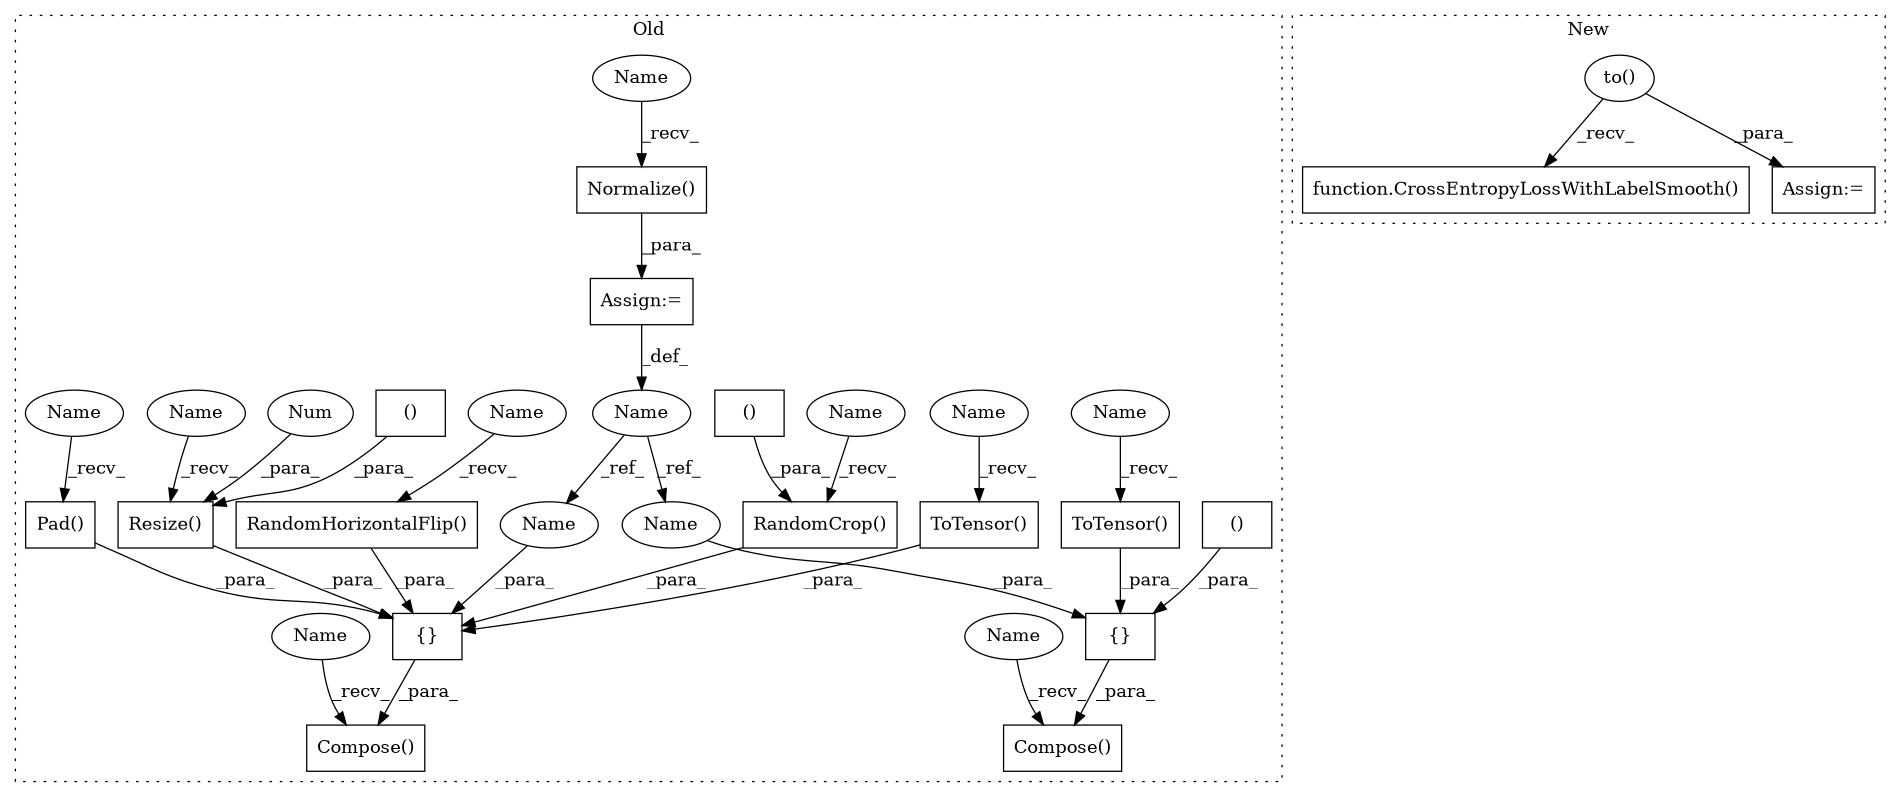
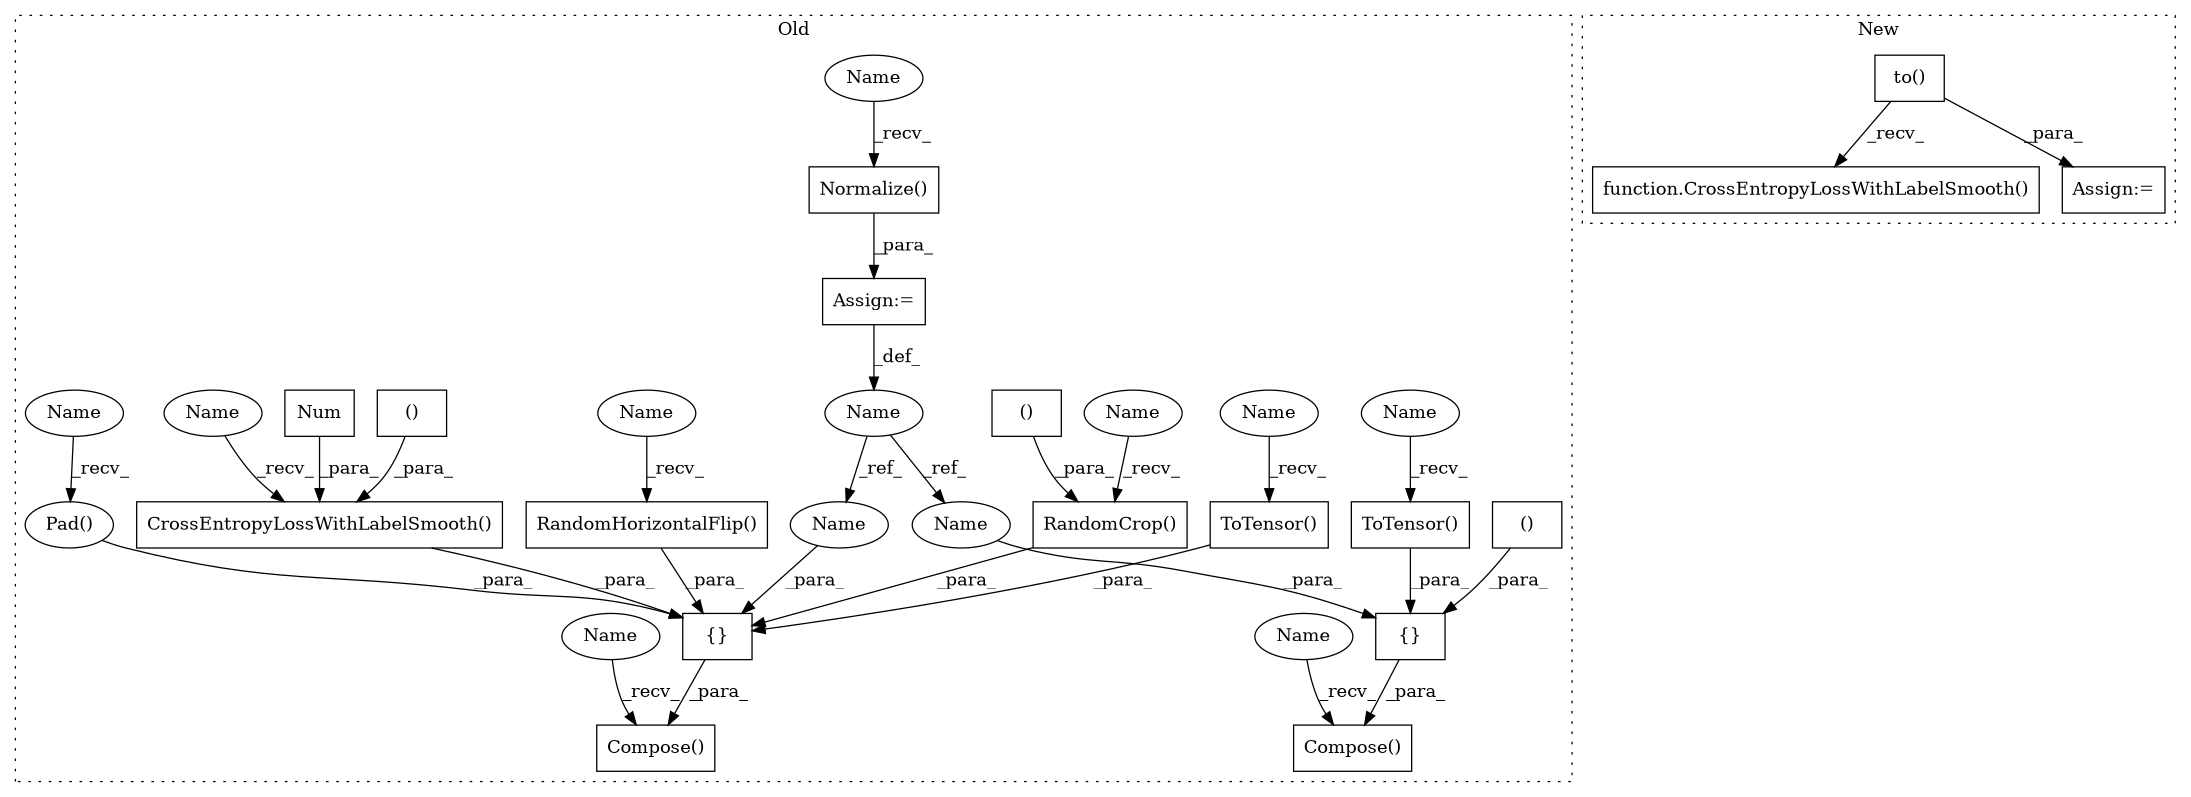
(1620, 78) -> (1910, 78)
(311, 413) -> (320, 413)
(60, 525) -> (69, 525)
(166, 525) -> (320, 525)
